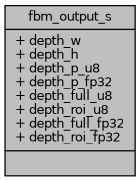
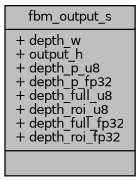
(47, 55) -> (49, 55)
